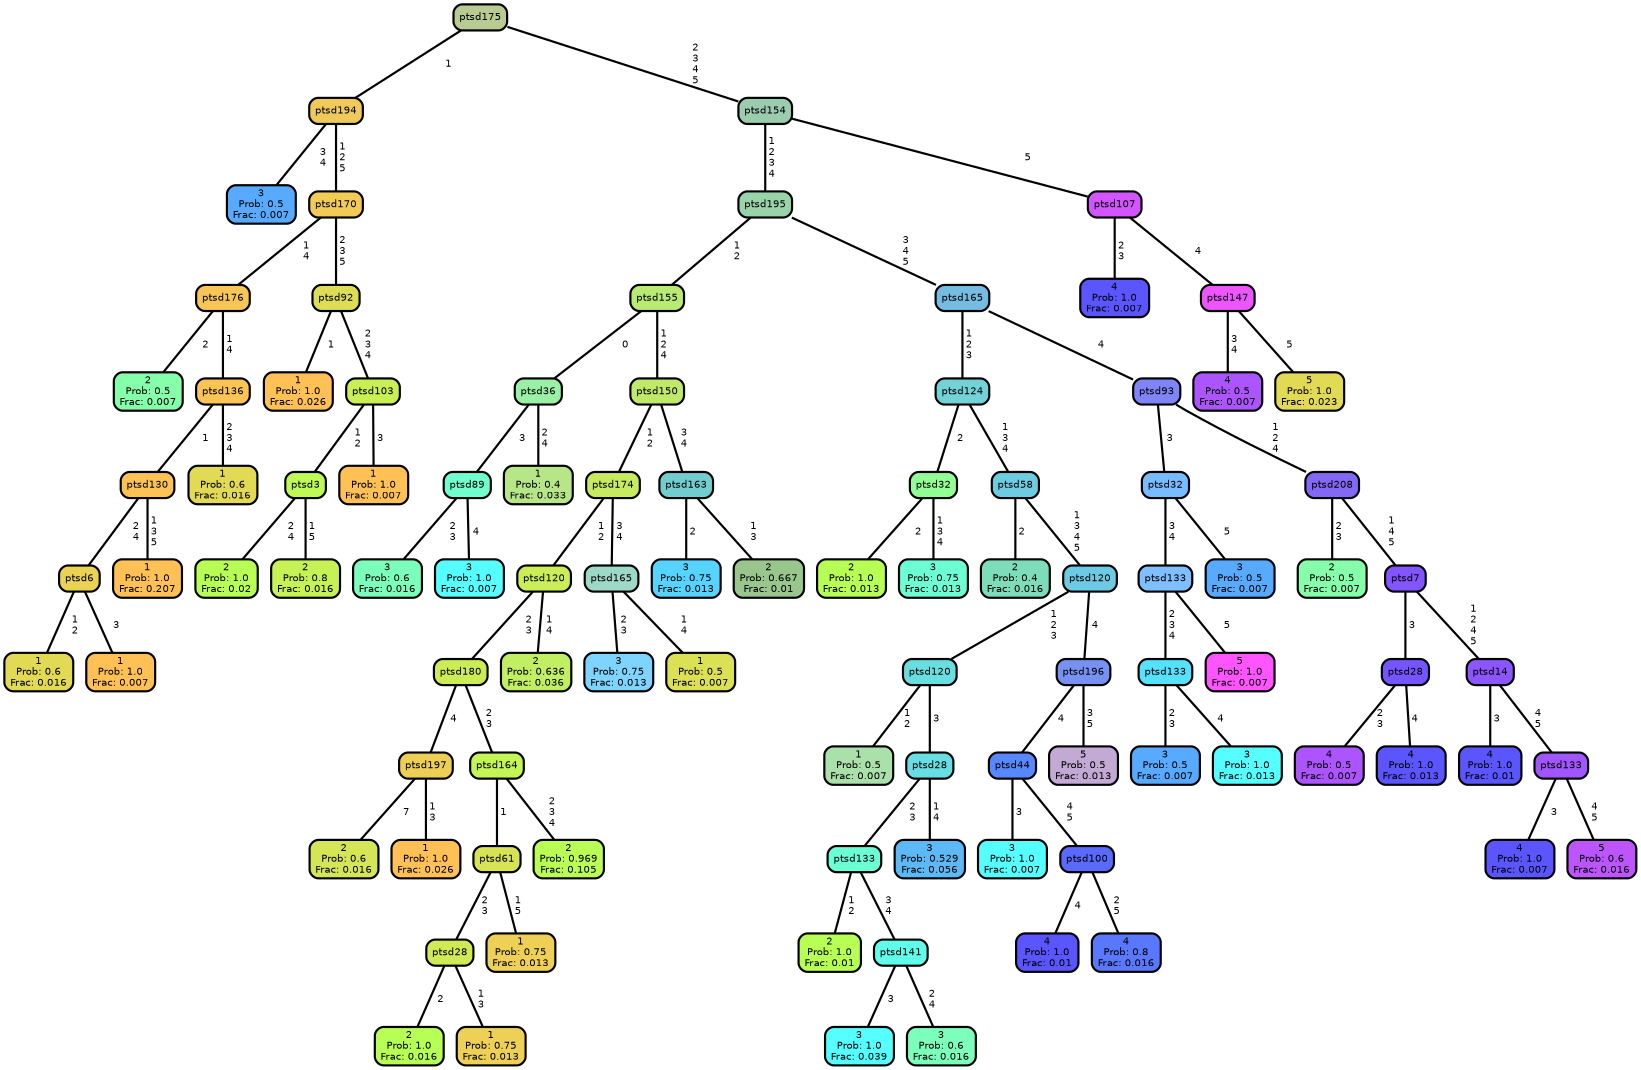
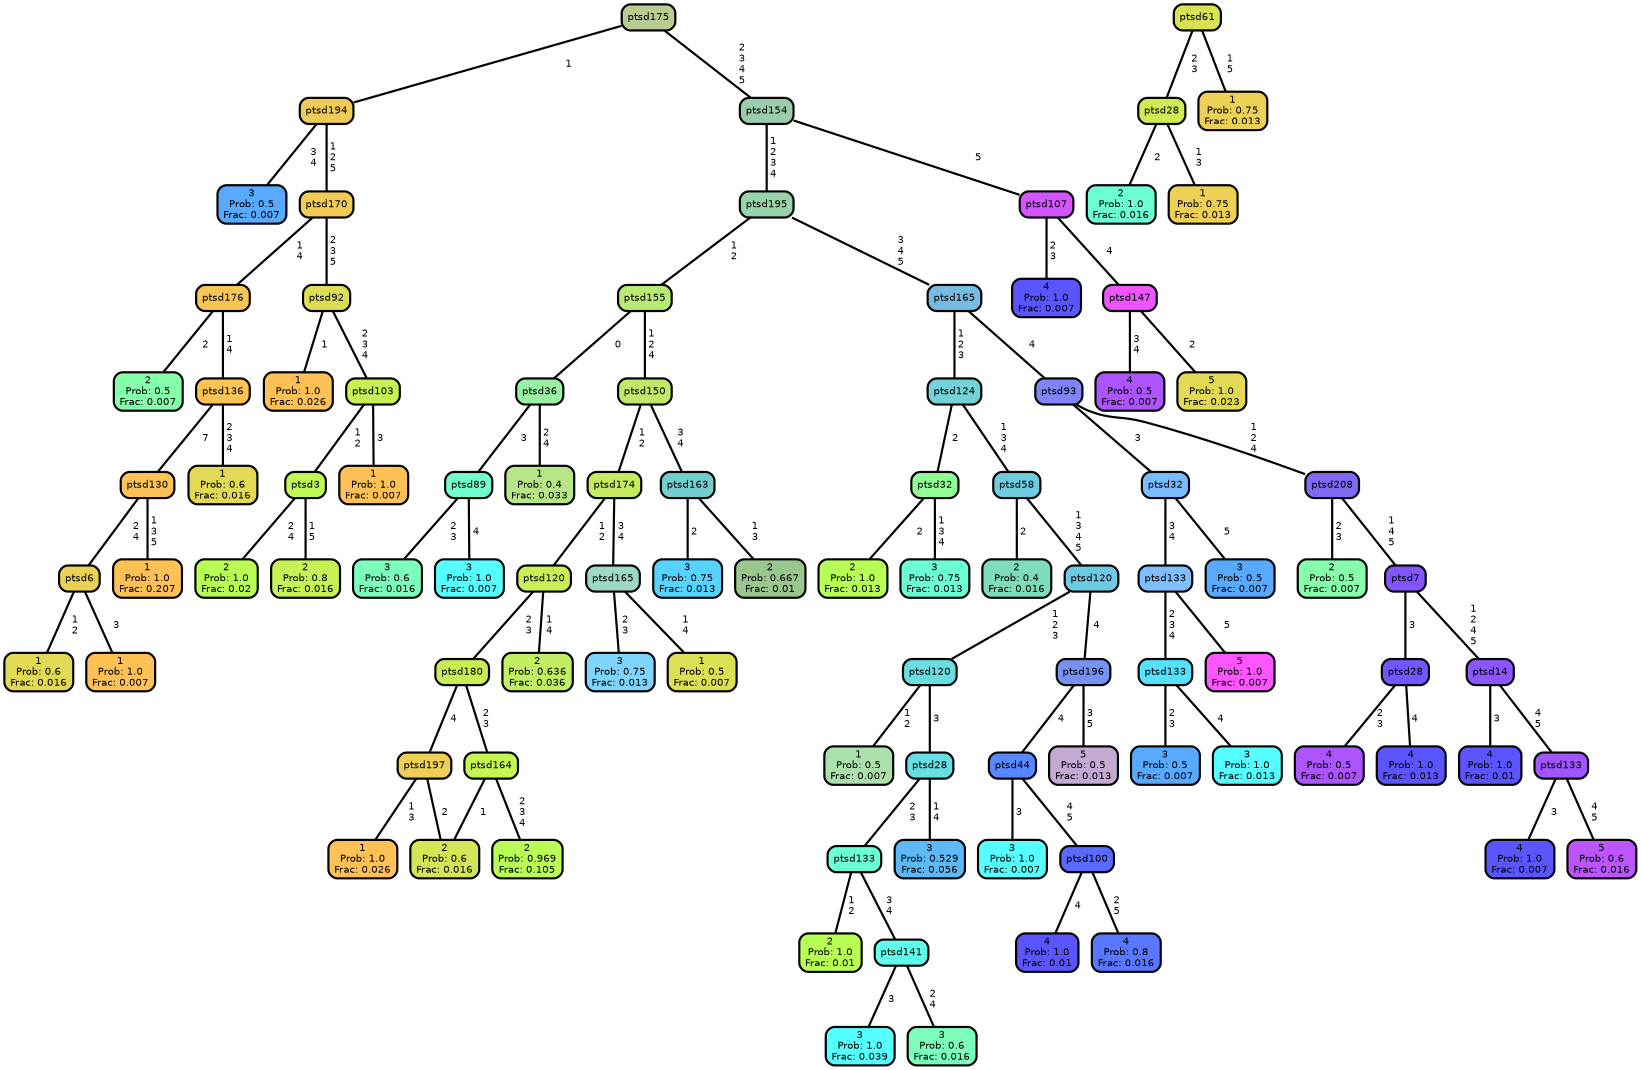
(1288, 345) -> (1191, 345)
(204, 438) -> (204, 438)
(405, 812) -> (443, 812)
(497, 812) -> (470, 809)
(409, 1046) -> (1121, 204)
